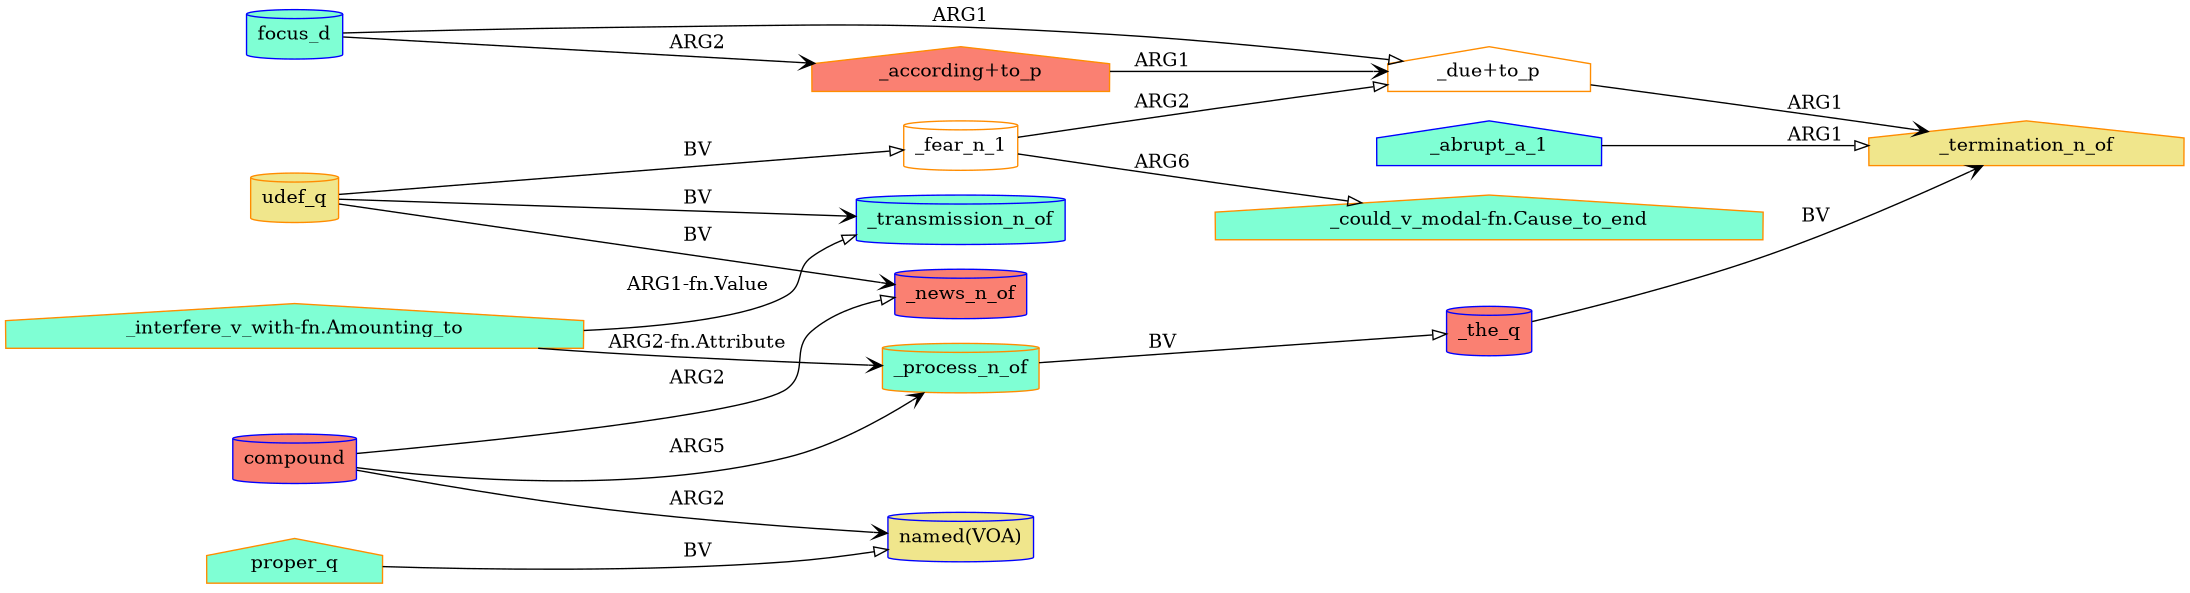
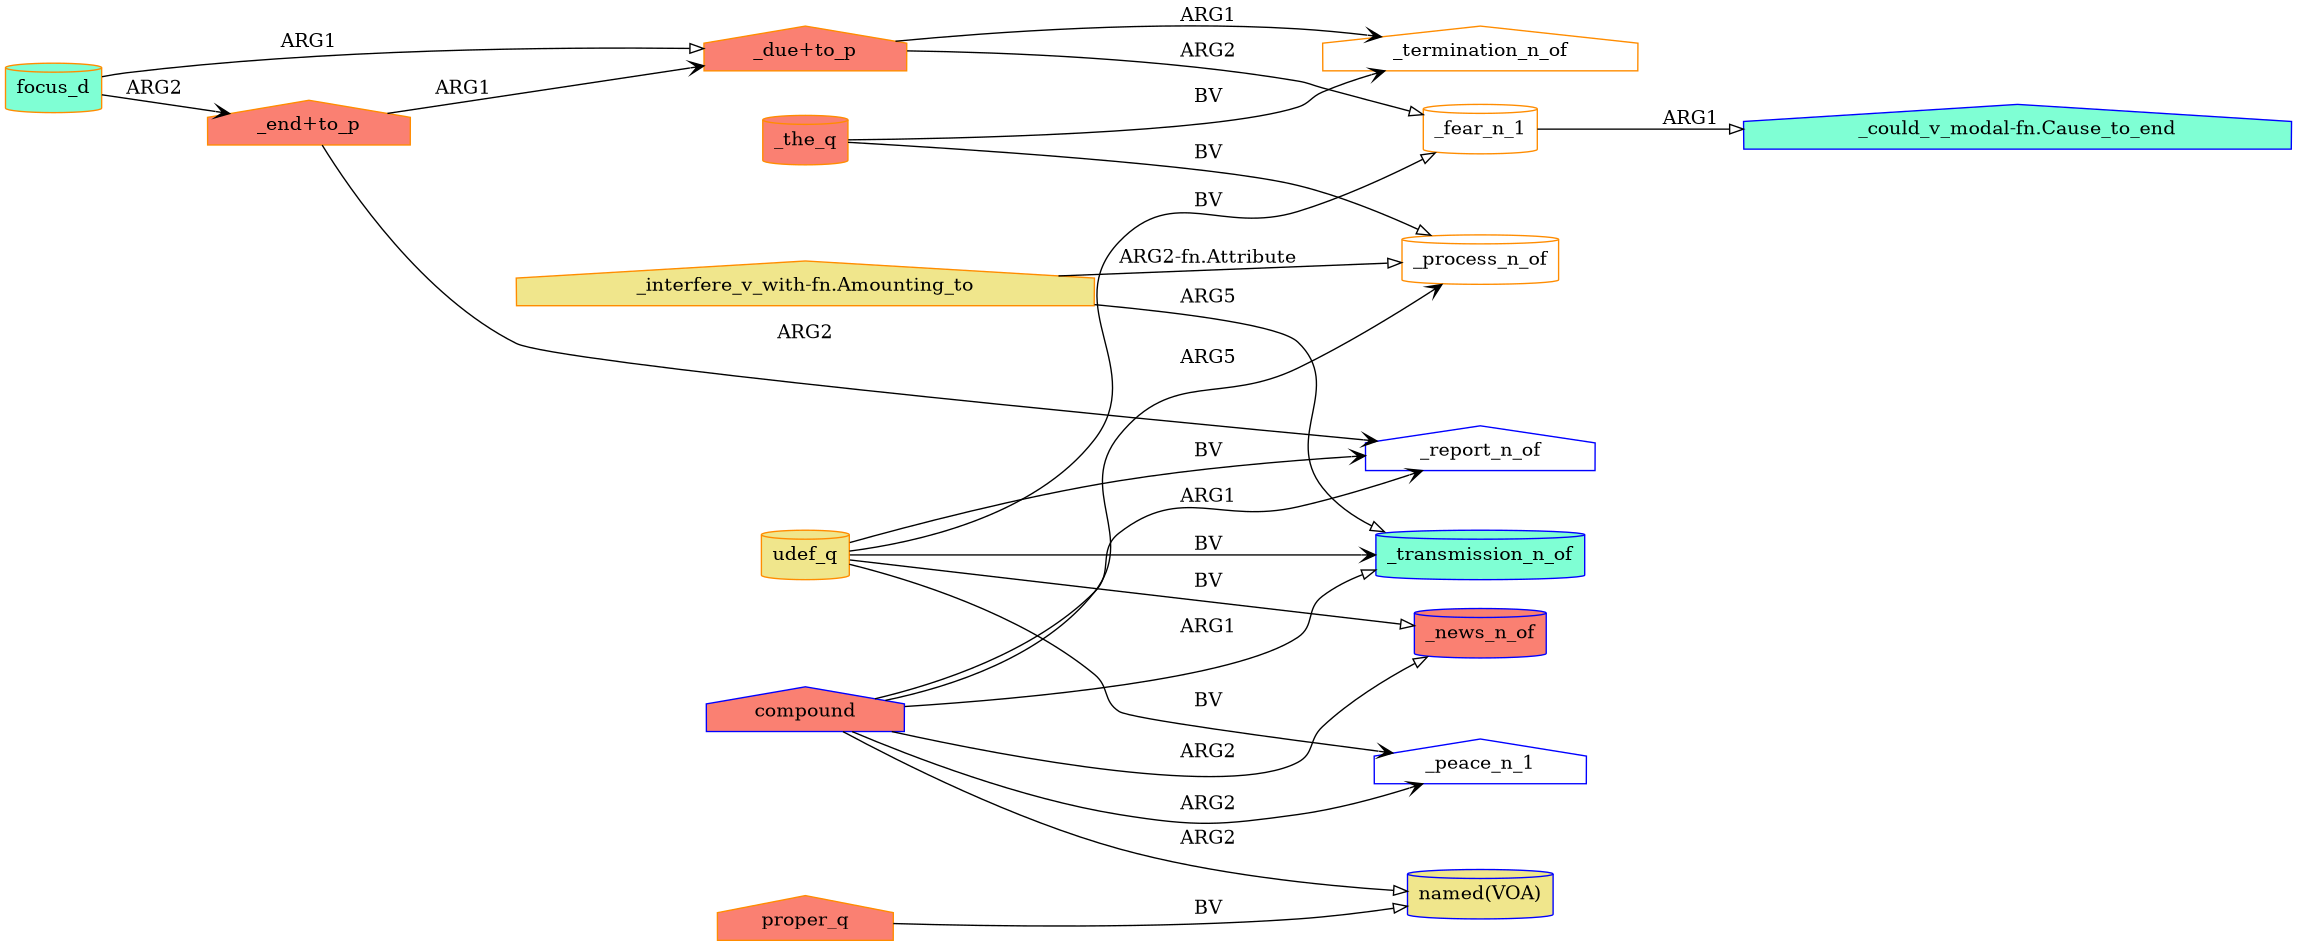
(295, 34) -> (54, 88)
(961, 71) -> (309, 125)
(1489, 71) -> (805, 51)
(1196, 111) -> (1161, 64)
(1489, 146) -> none
(2026, 146) -> (1480, 51)
(1163, 163) -> (1691, 119)
(1489, 220) -> (2018, 129)
(610, 243) -> (1125, 592)
(698, 285) -> (1208, 297)
(295, 328) -> (805, 286)
(1489, 331) -> (805, 140)
(1236, 349) -> (1137, 163)
(703, 358) -> (1223, 270)
(961, 368) -> (1480, 260)
none -> (1480, 451)
(295, 459) -> (805, 712)
(614, 510) -> (1108, 846)
(295, 563) -> (805, 920)
none -> (1151, 680)
none -> (1480, 764)
